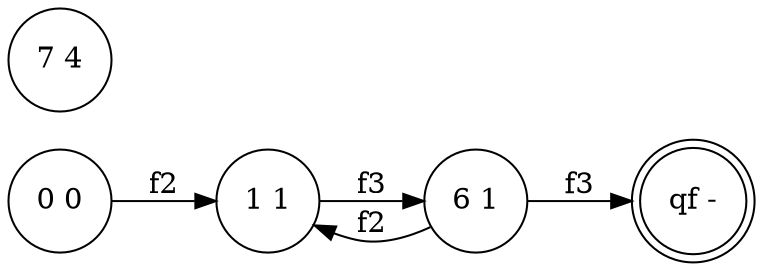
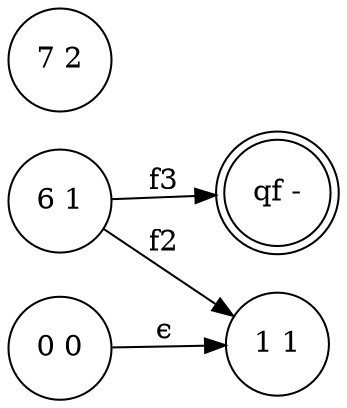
(60, 60) -> (60, 60)
(164, 186) -> (164, 331)
(361, 201) -> none
